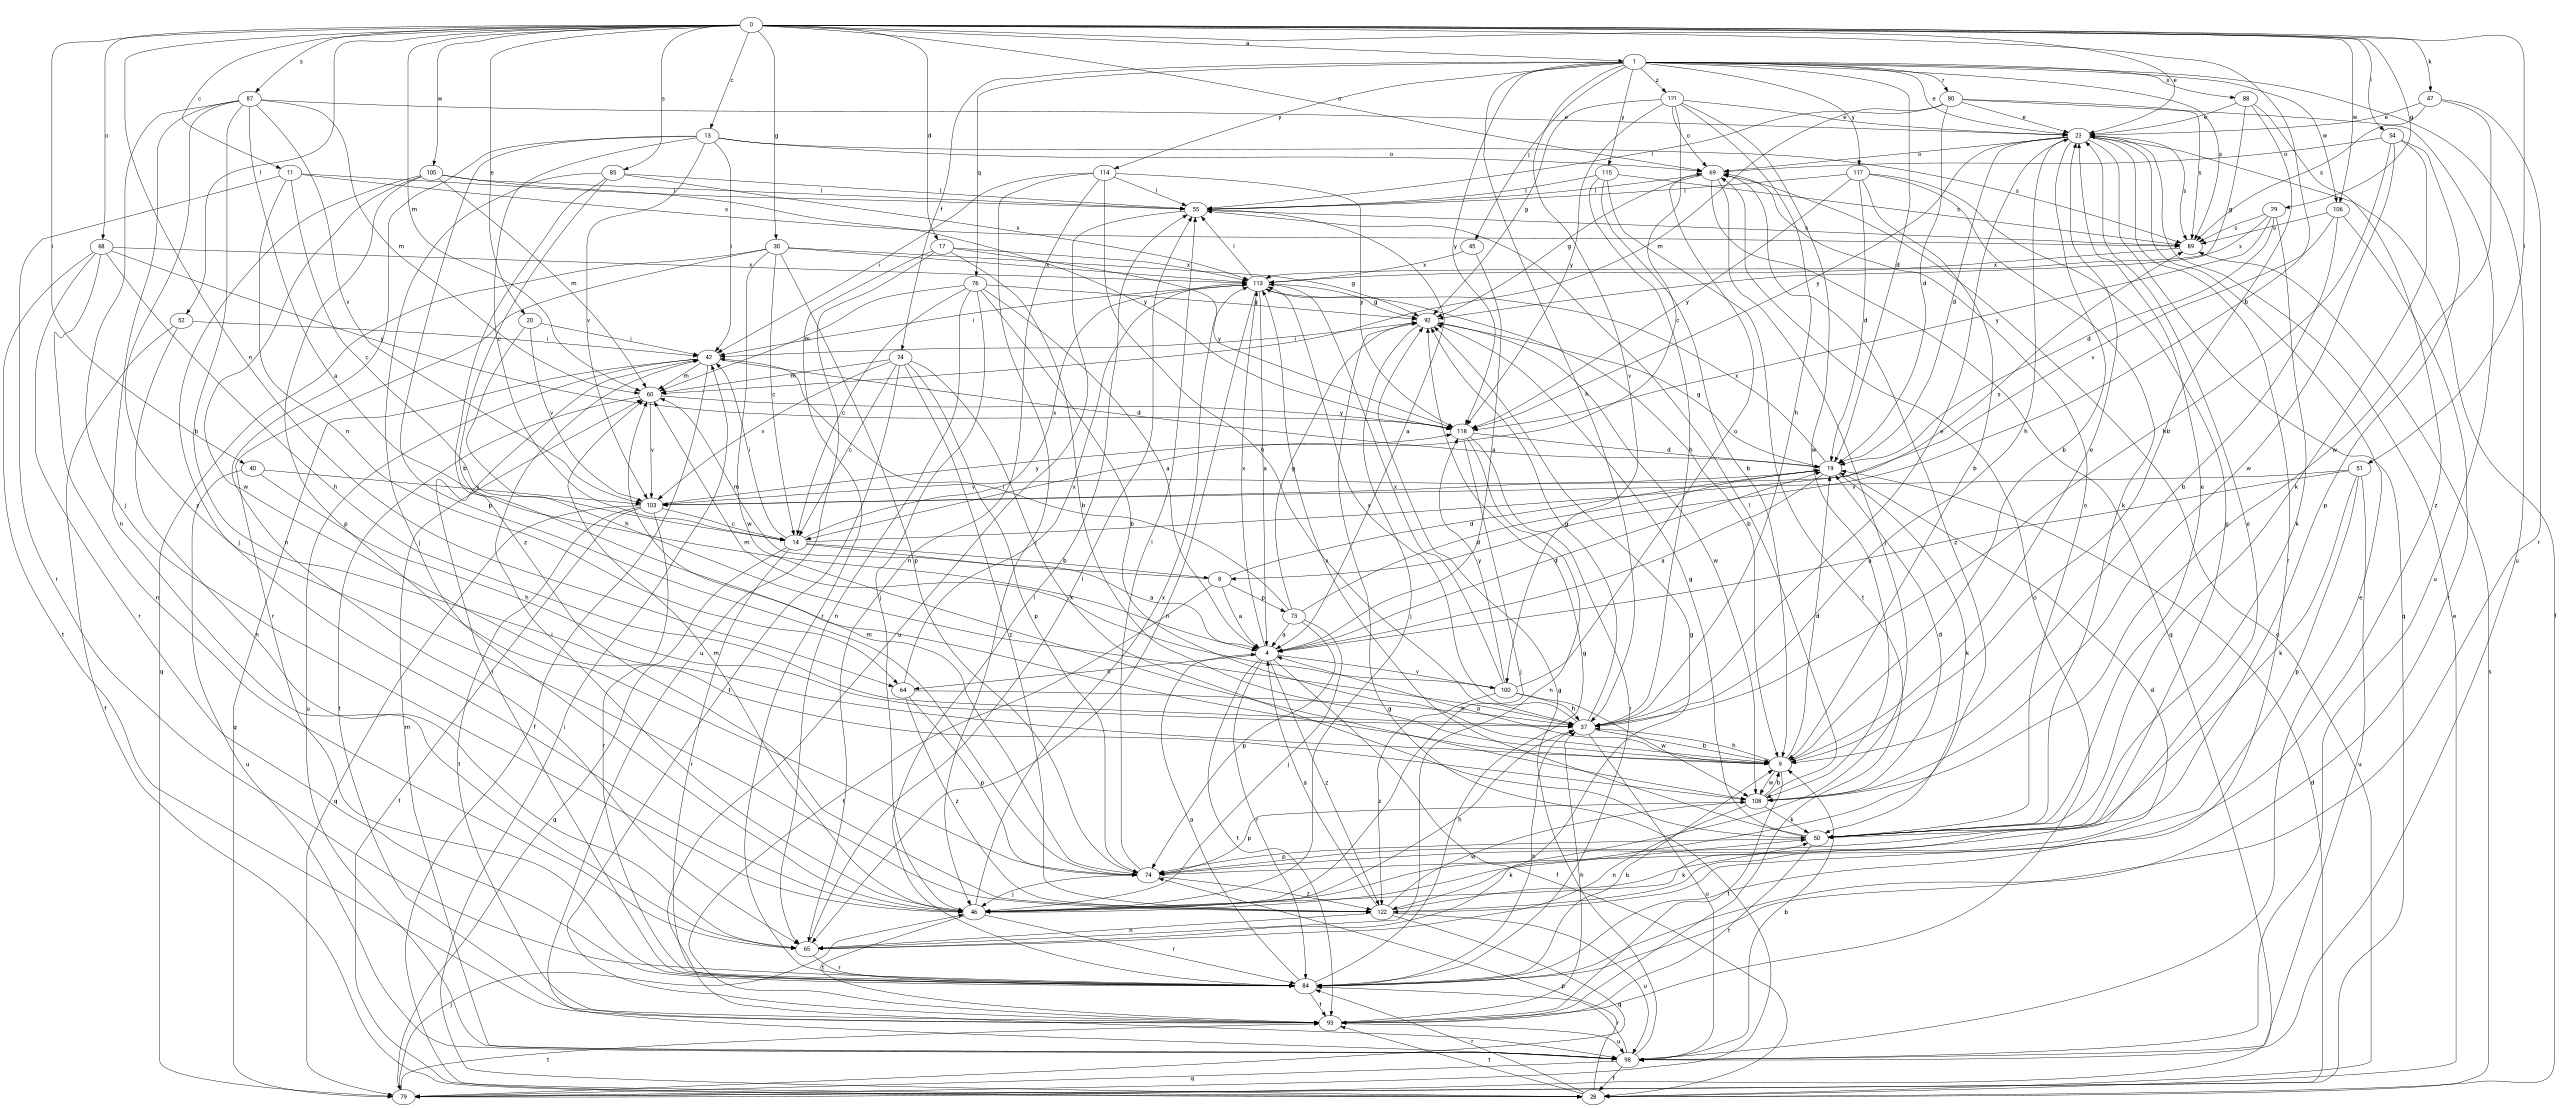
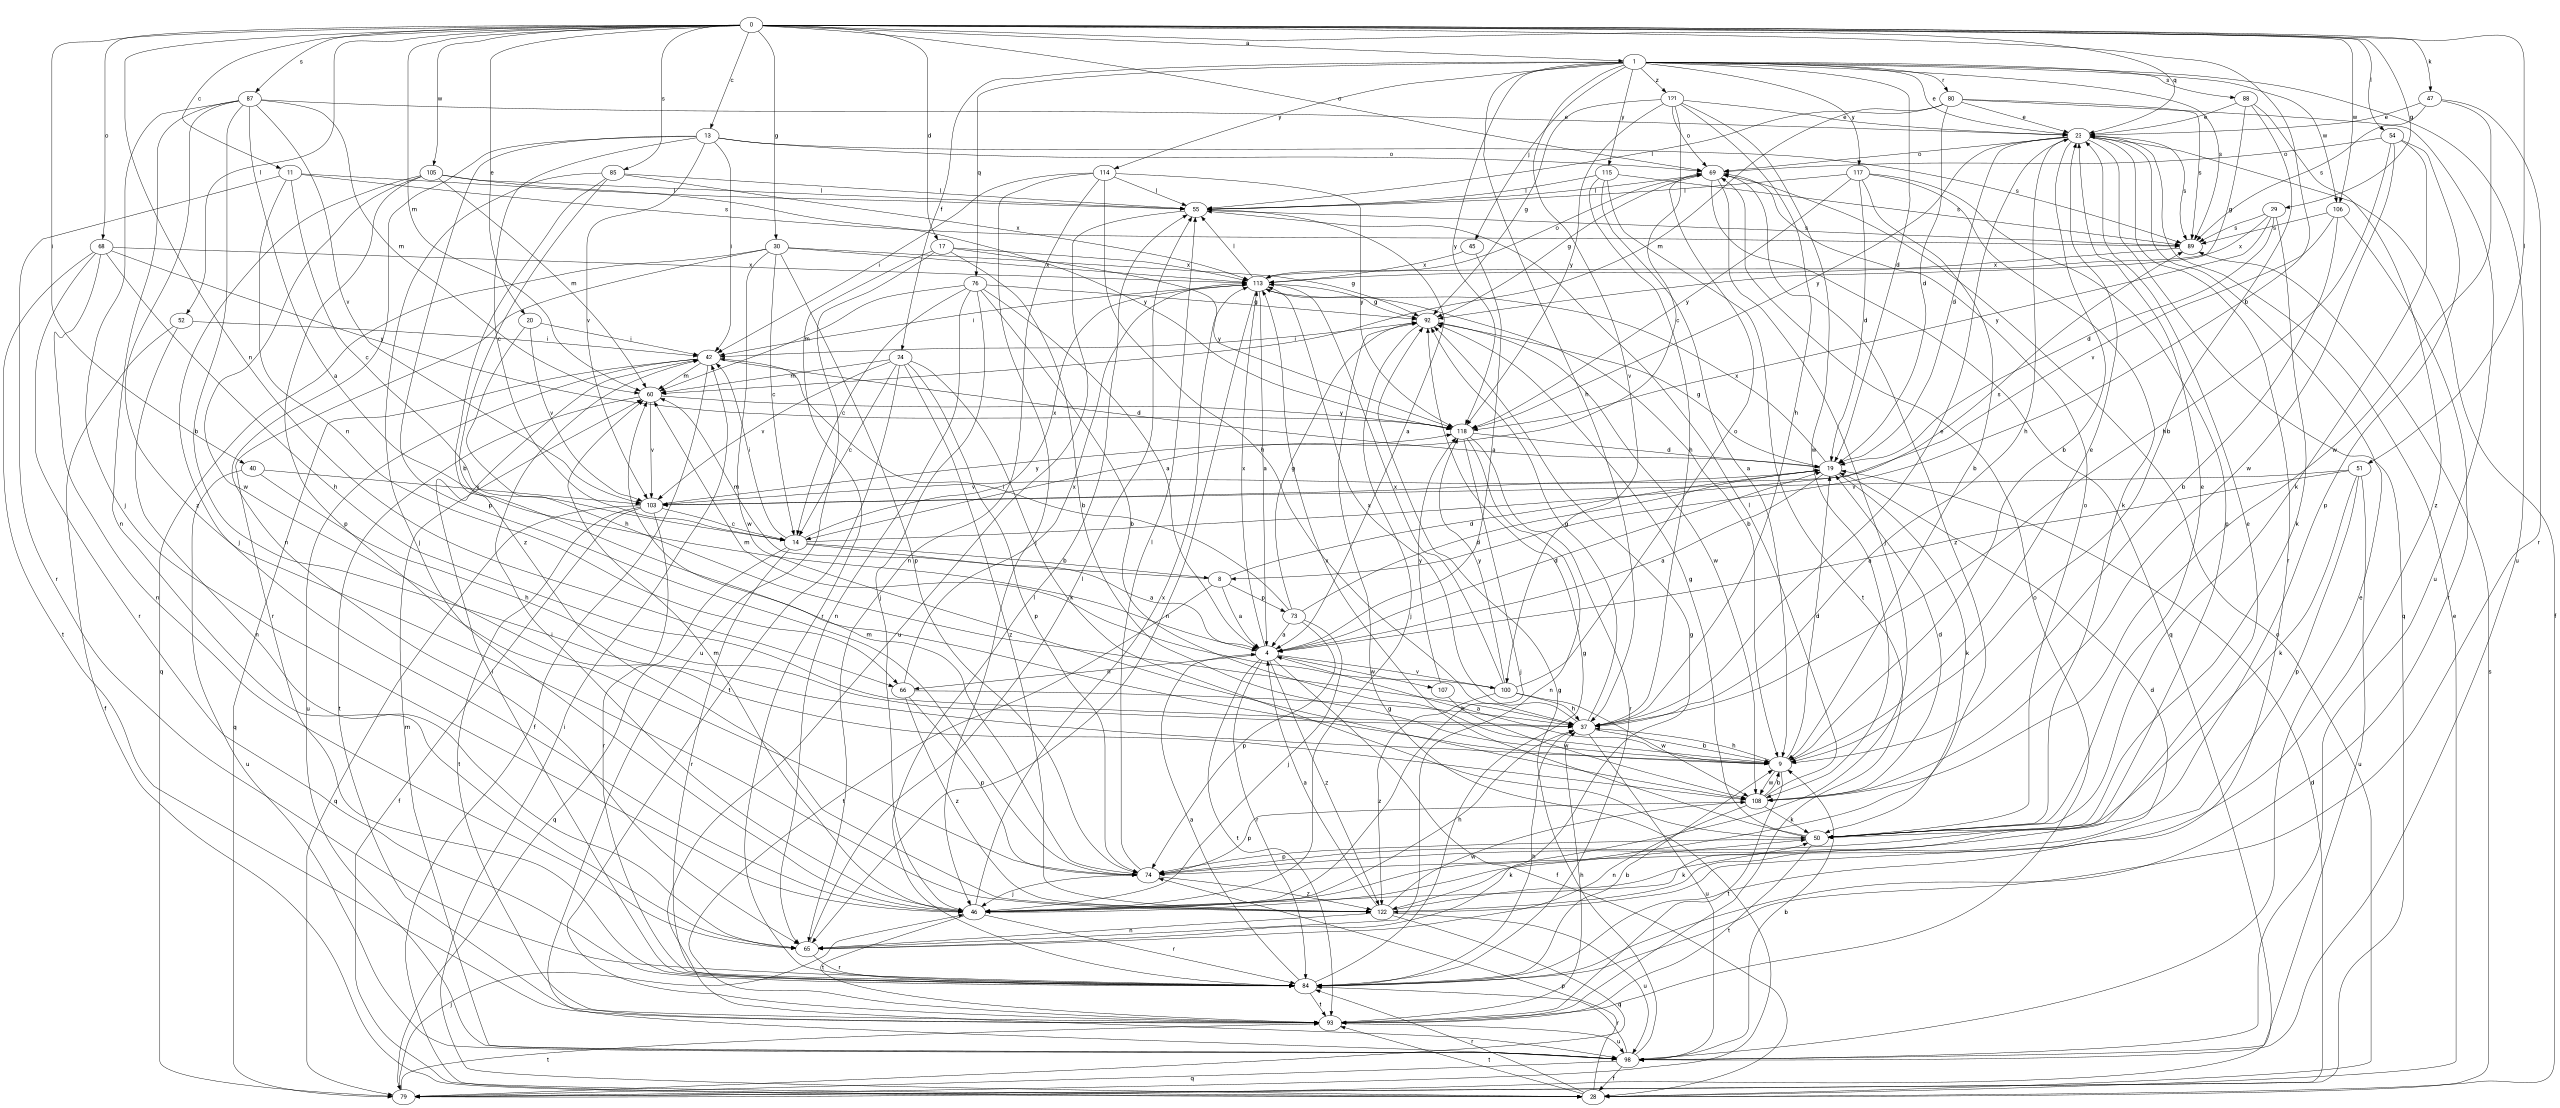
(2175, 80) -> (2175, 80)
none -> (1498, 250)
(1748, 469) -> (1748, 469)
(903, 690) -> (903, 690)
none -> (1443, 690)
